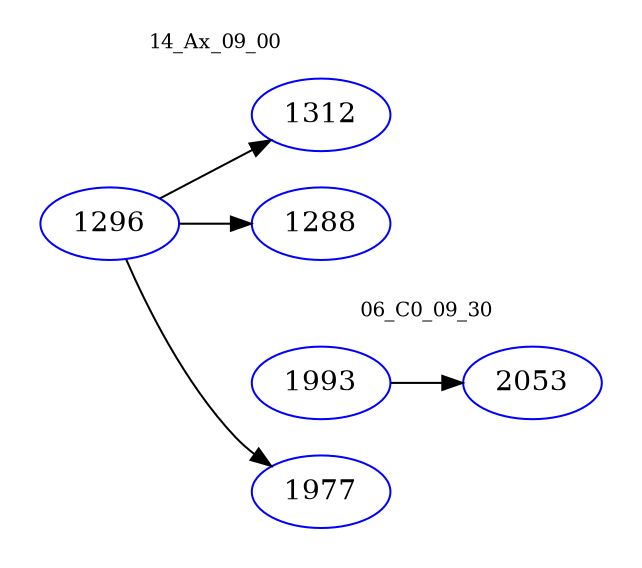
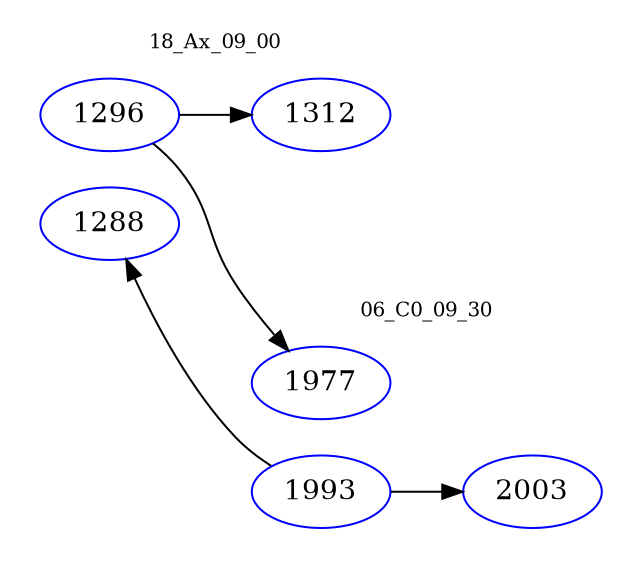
(215, 43) -> (215, 43)
(205, 224) -> (191, 381)
(532, 383) -> (532, 492)
